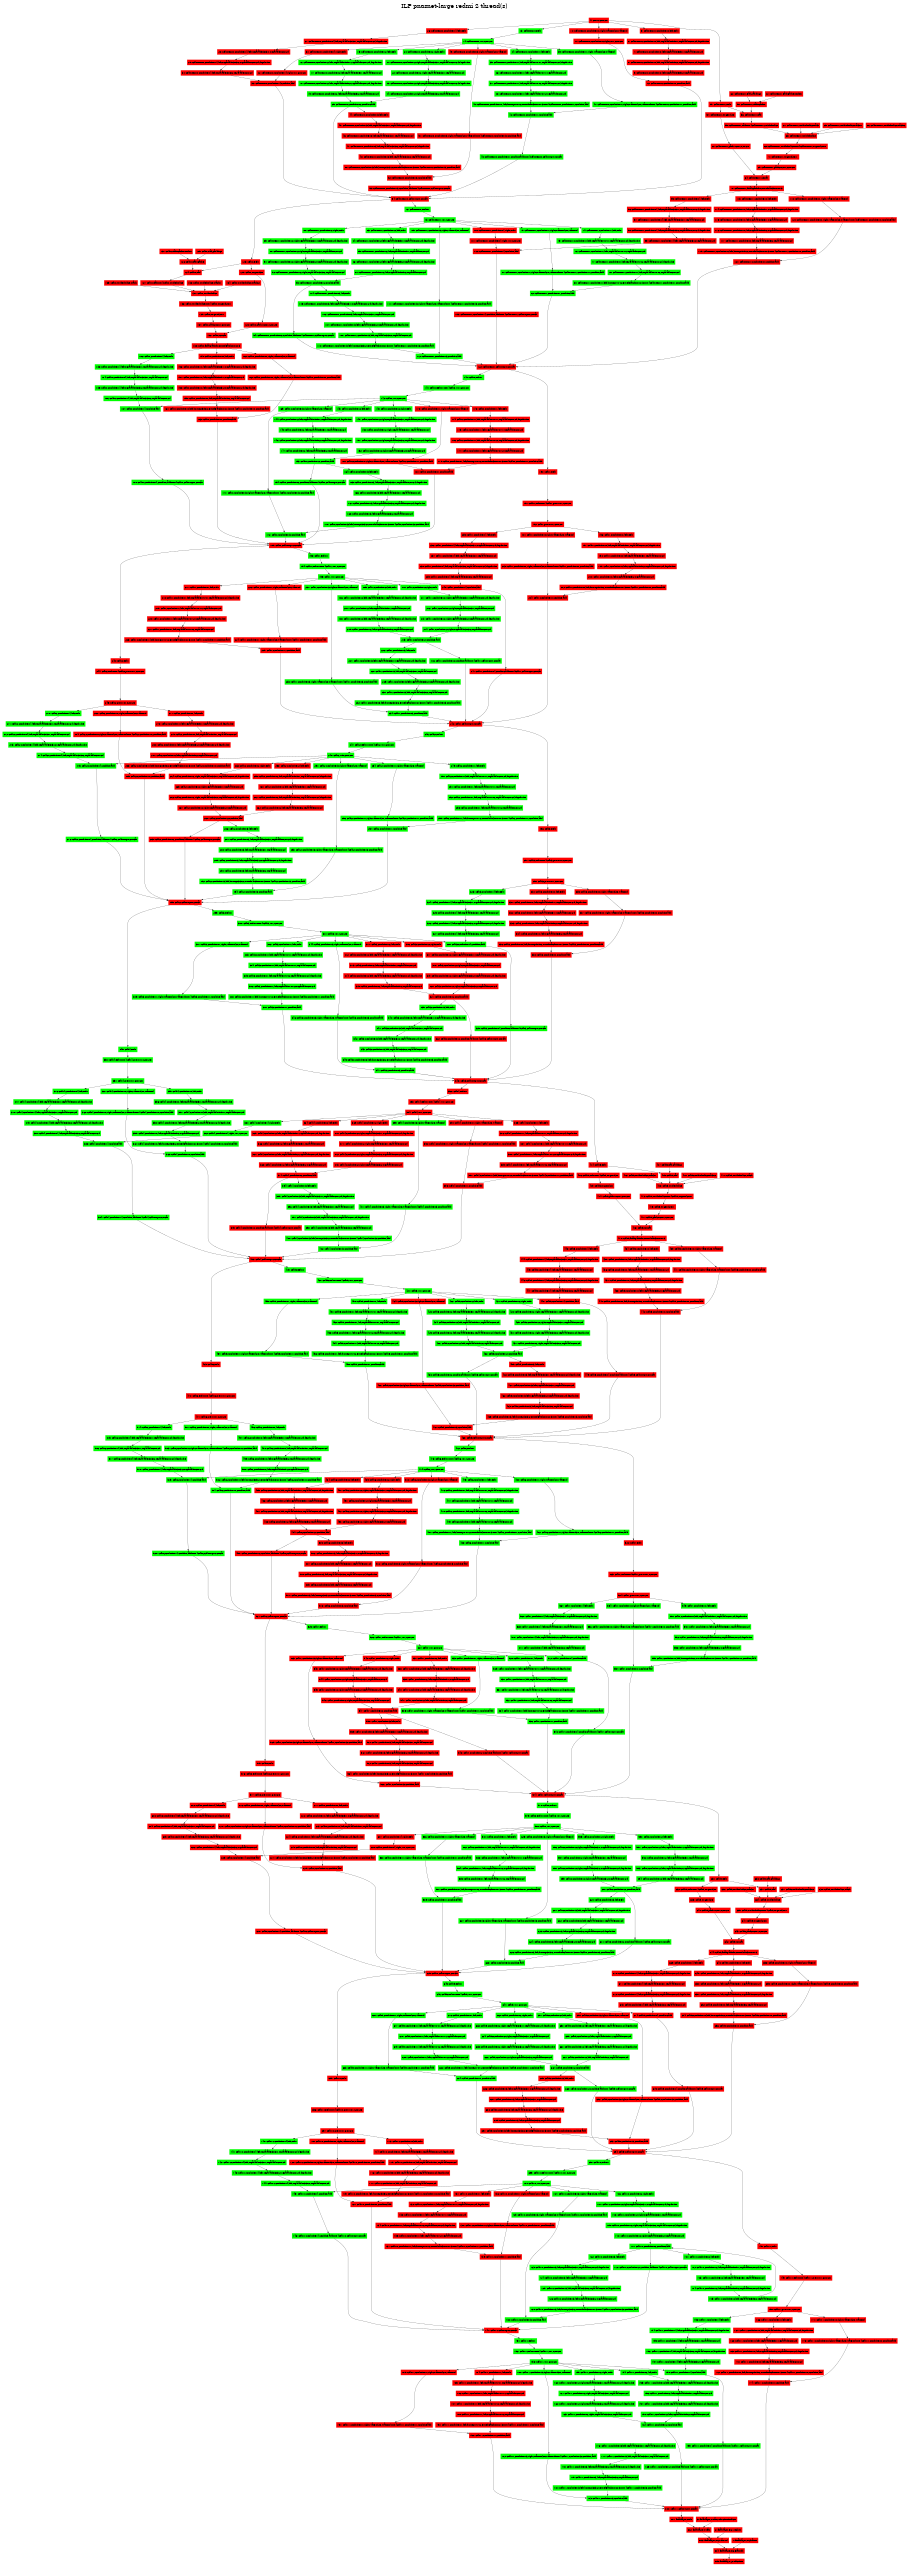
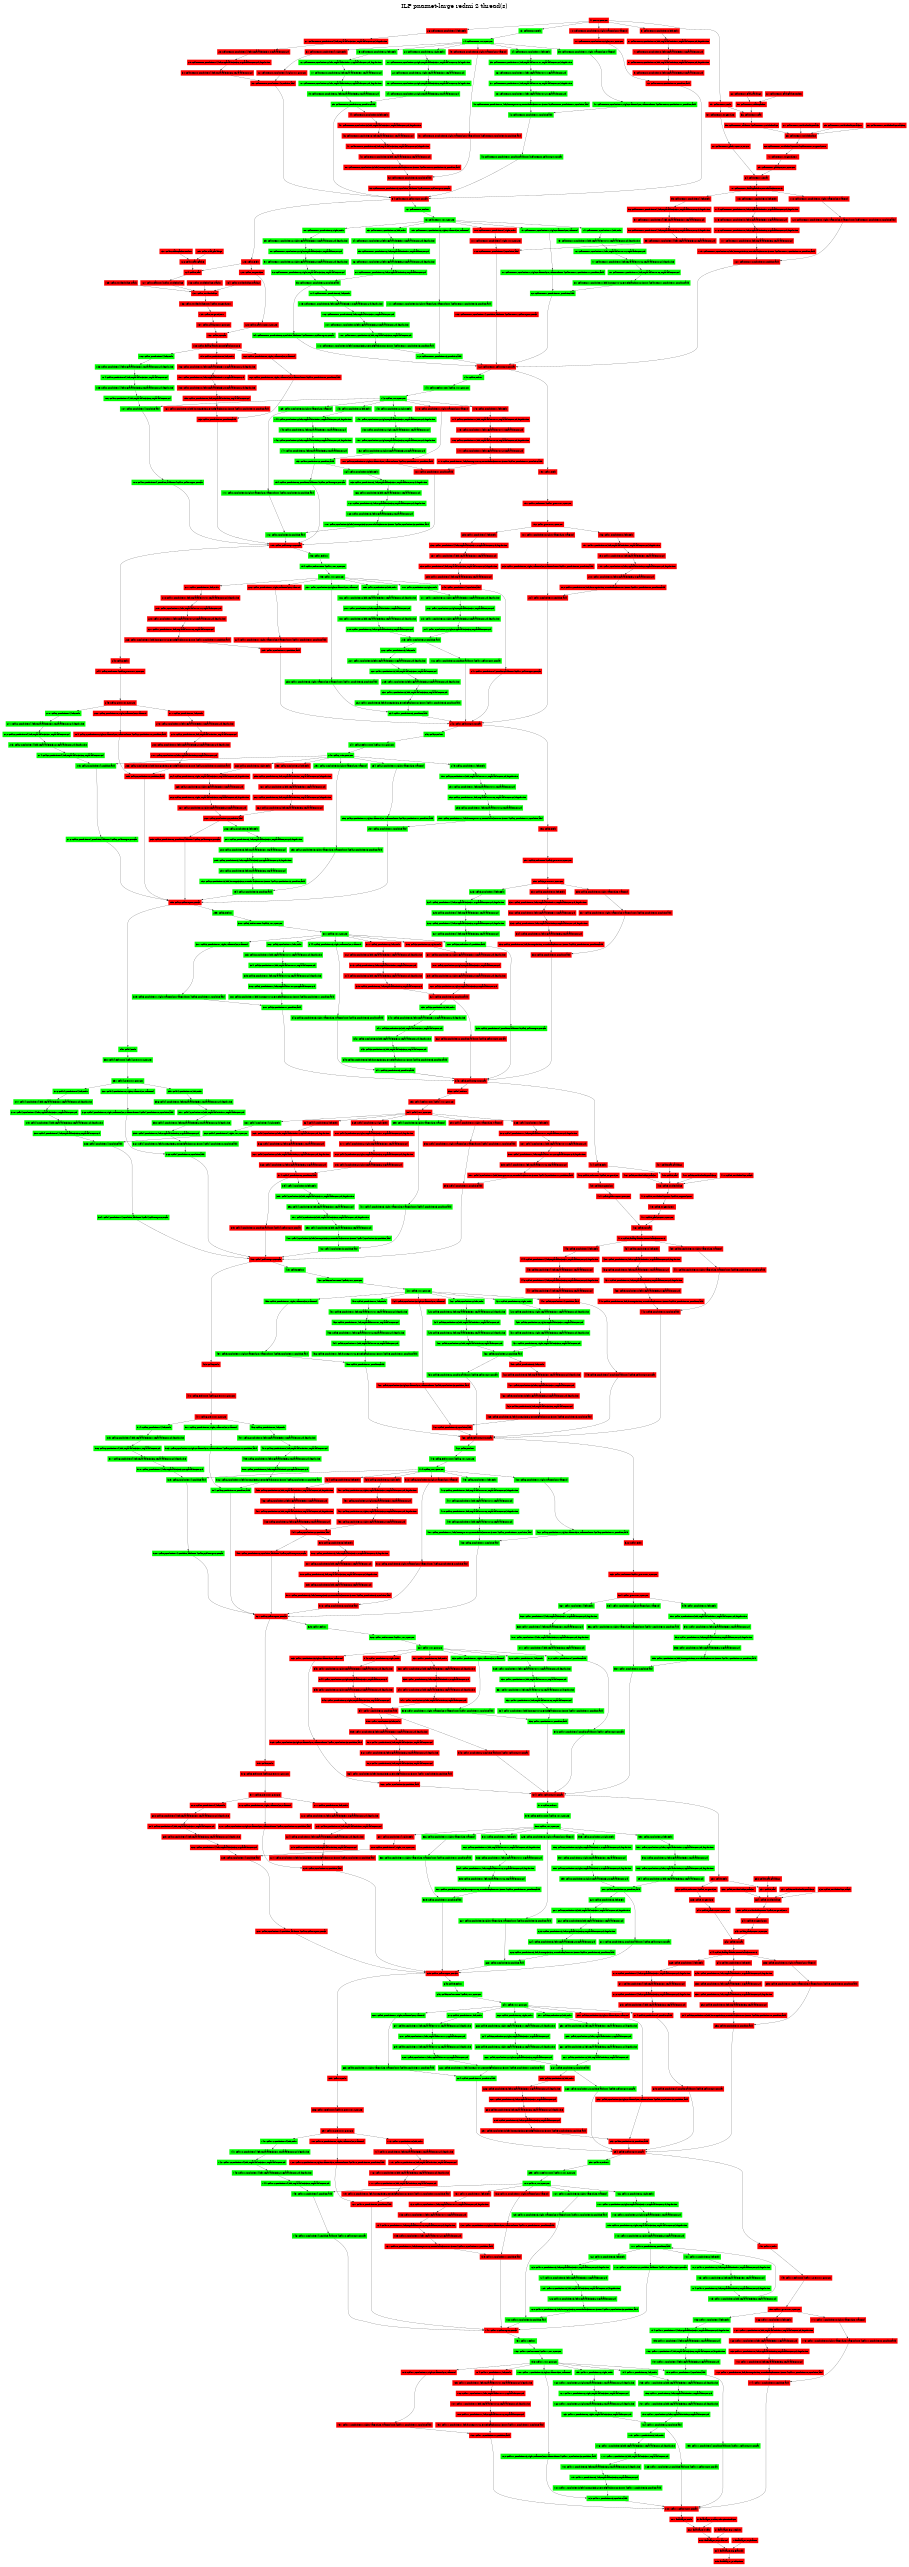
none -> (646, 2435)
